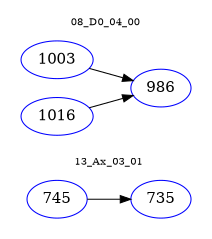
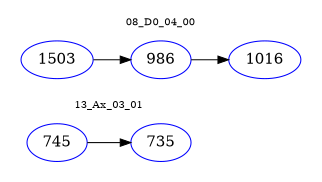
(57, 60) -> (57, 60)
(106, 103) -> (205, 60)
